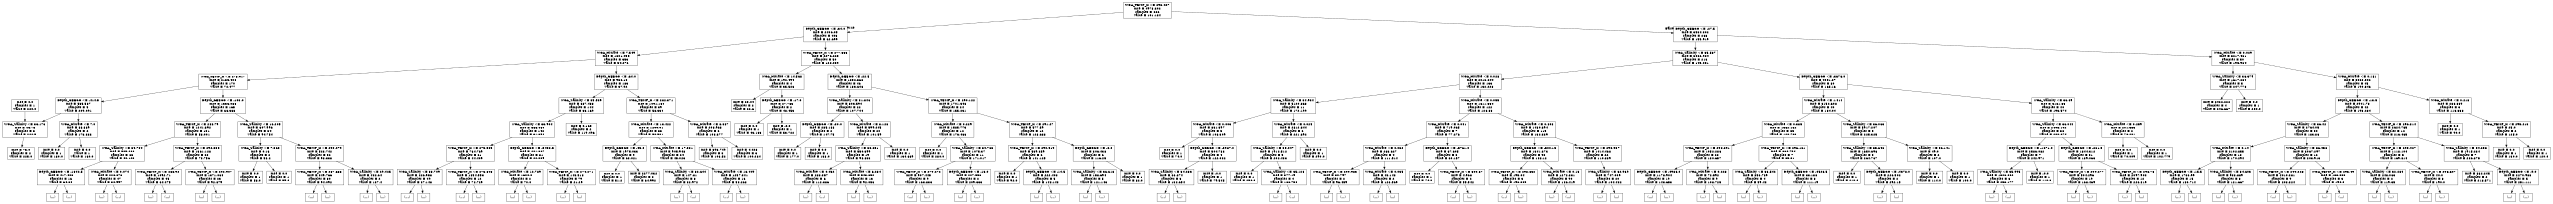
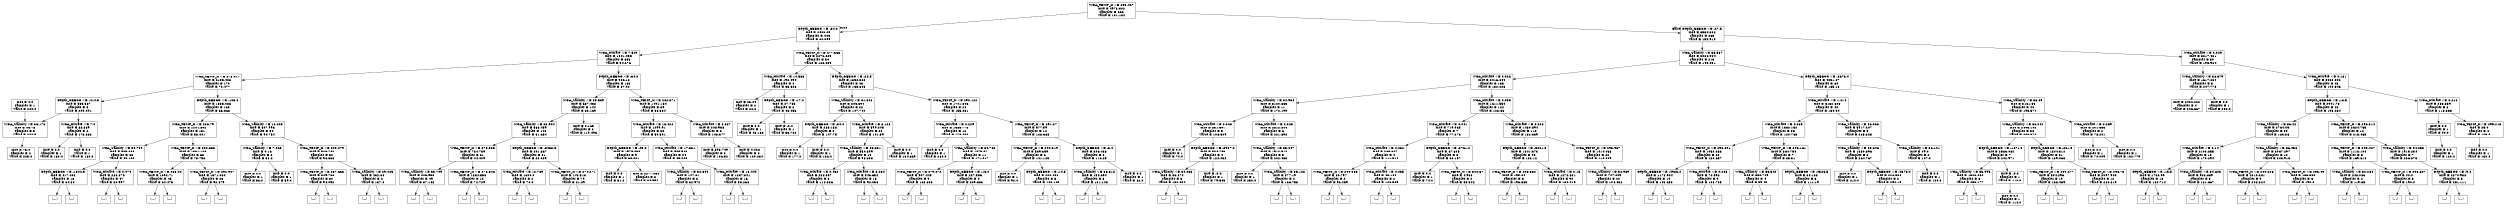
(2522, 142) -> (2441, 140)
(1313, 153) -> none
(1930, 165) -> (2010, 187)
(2478, 177) -> none
